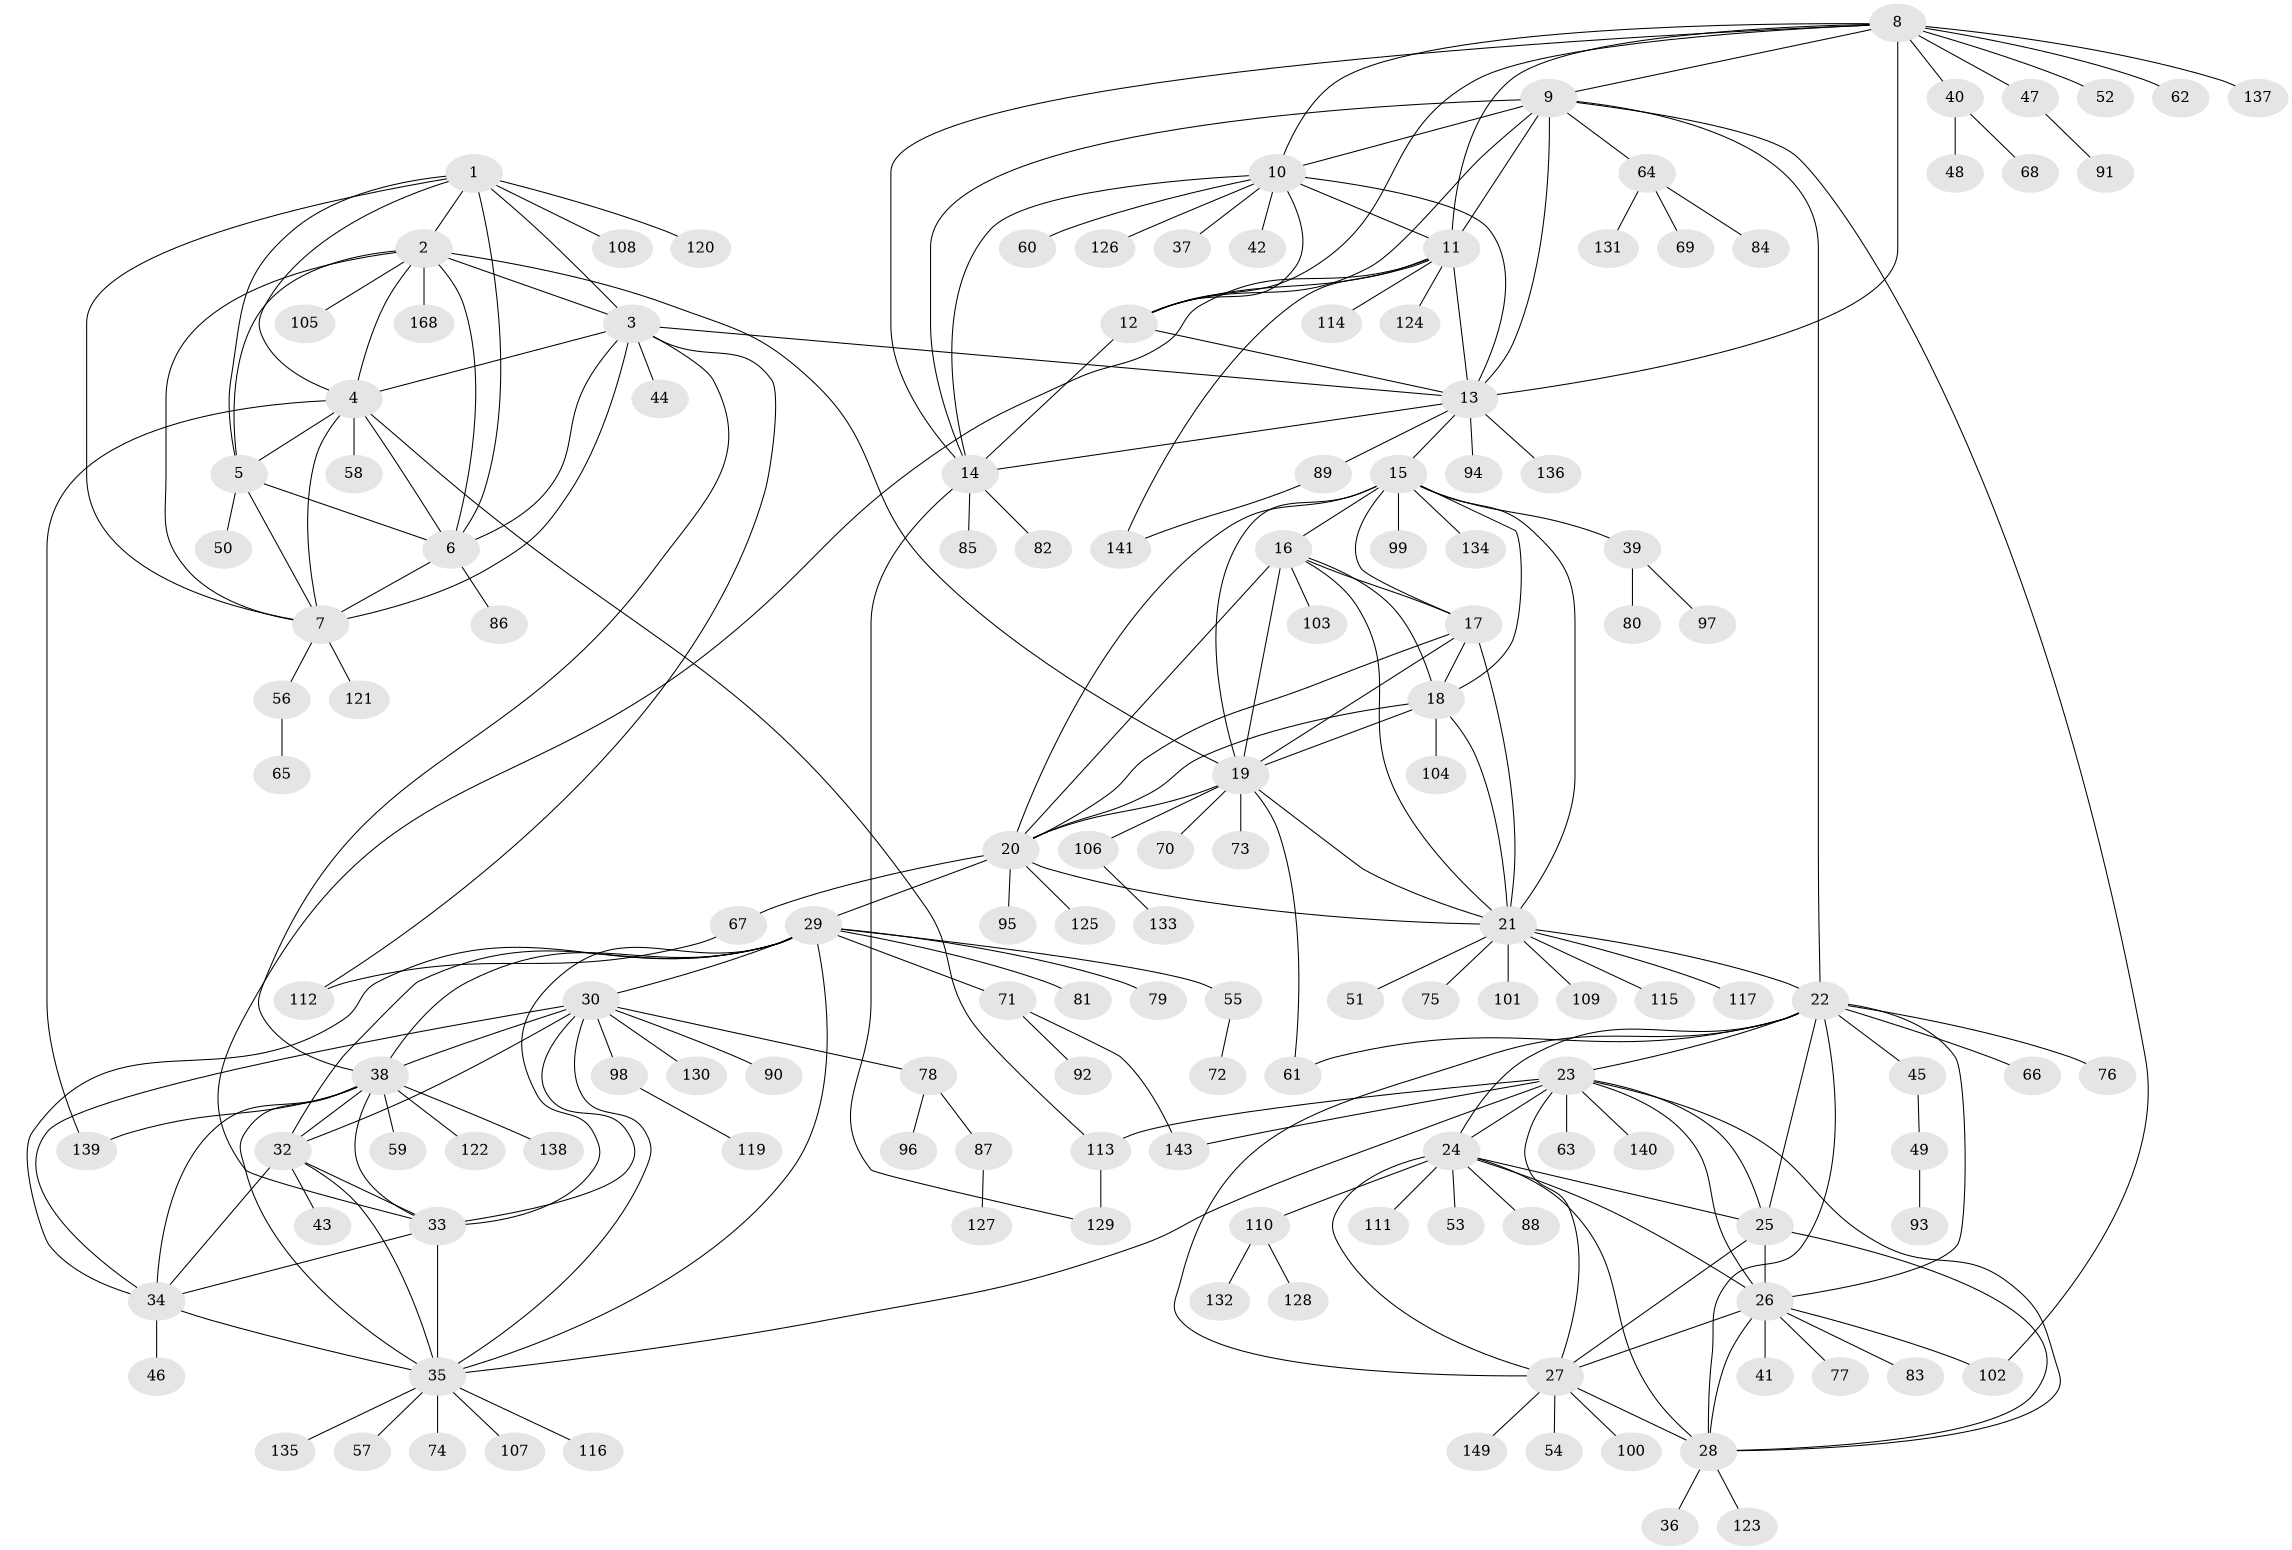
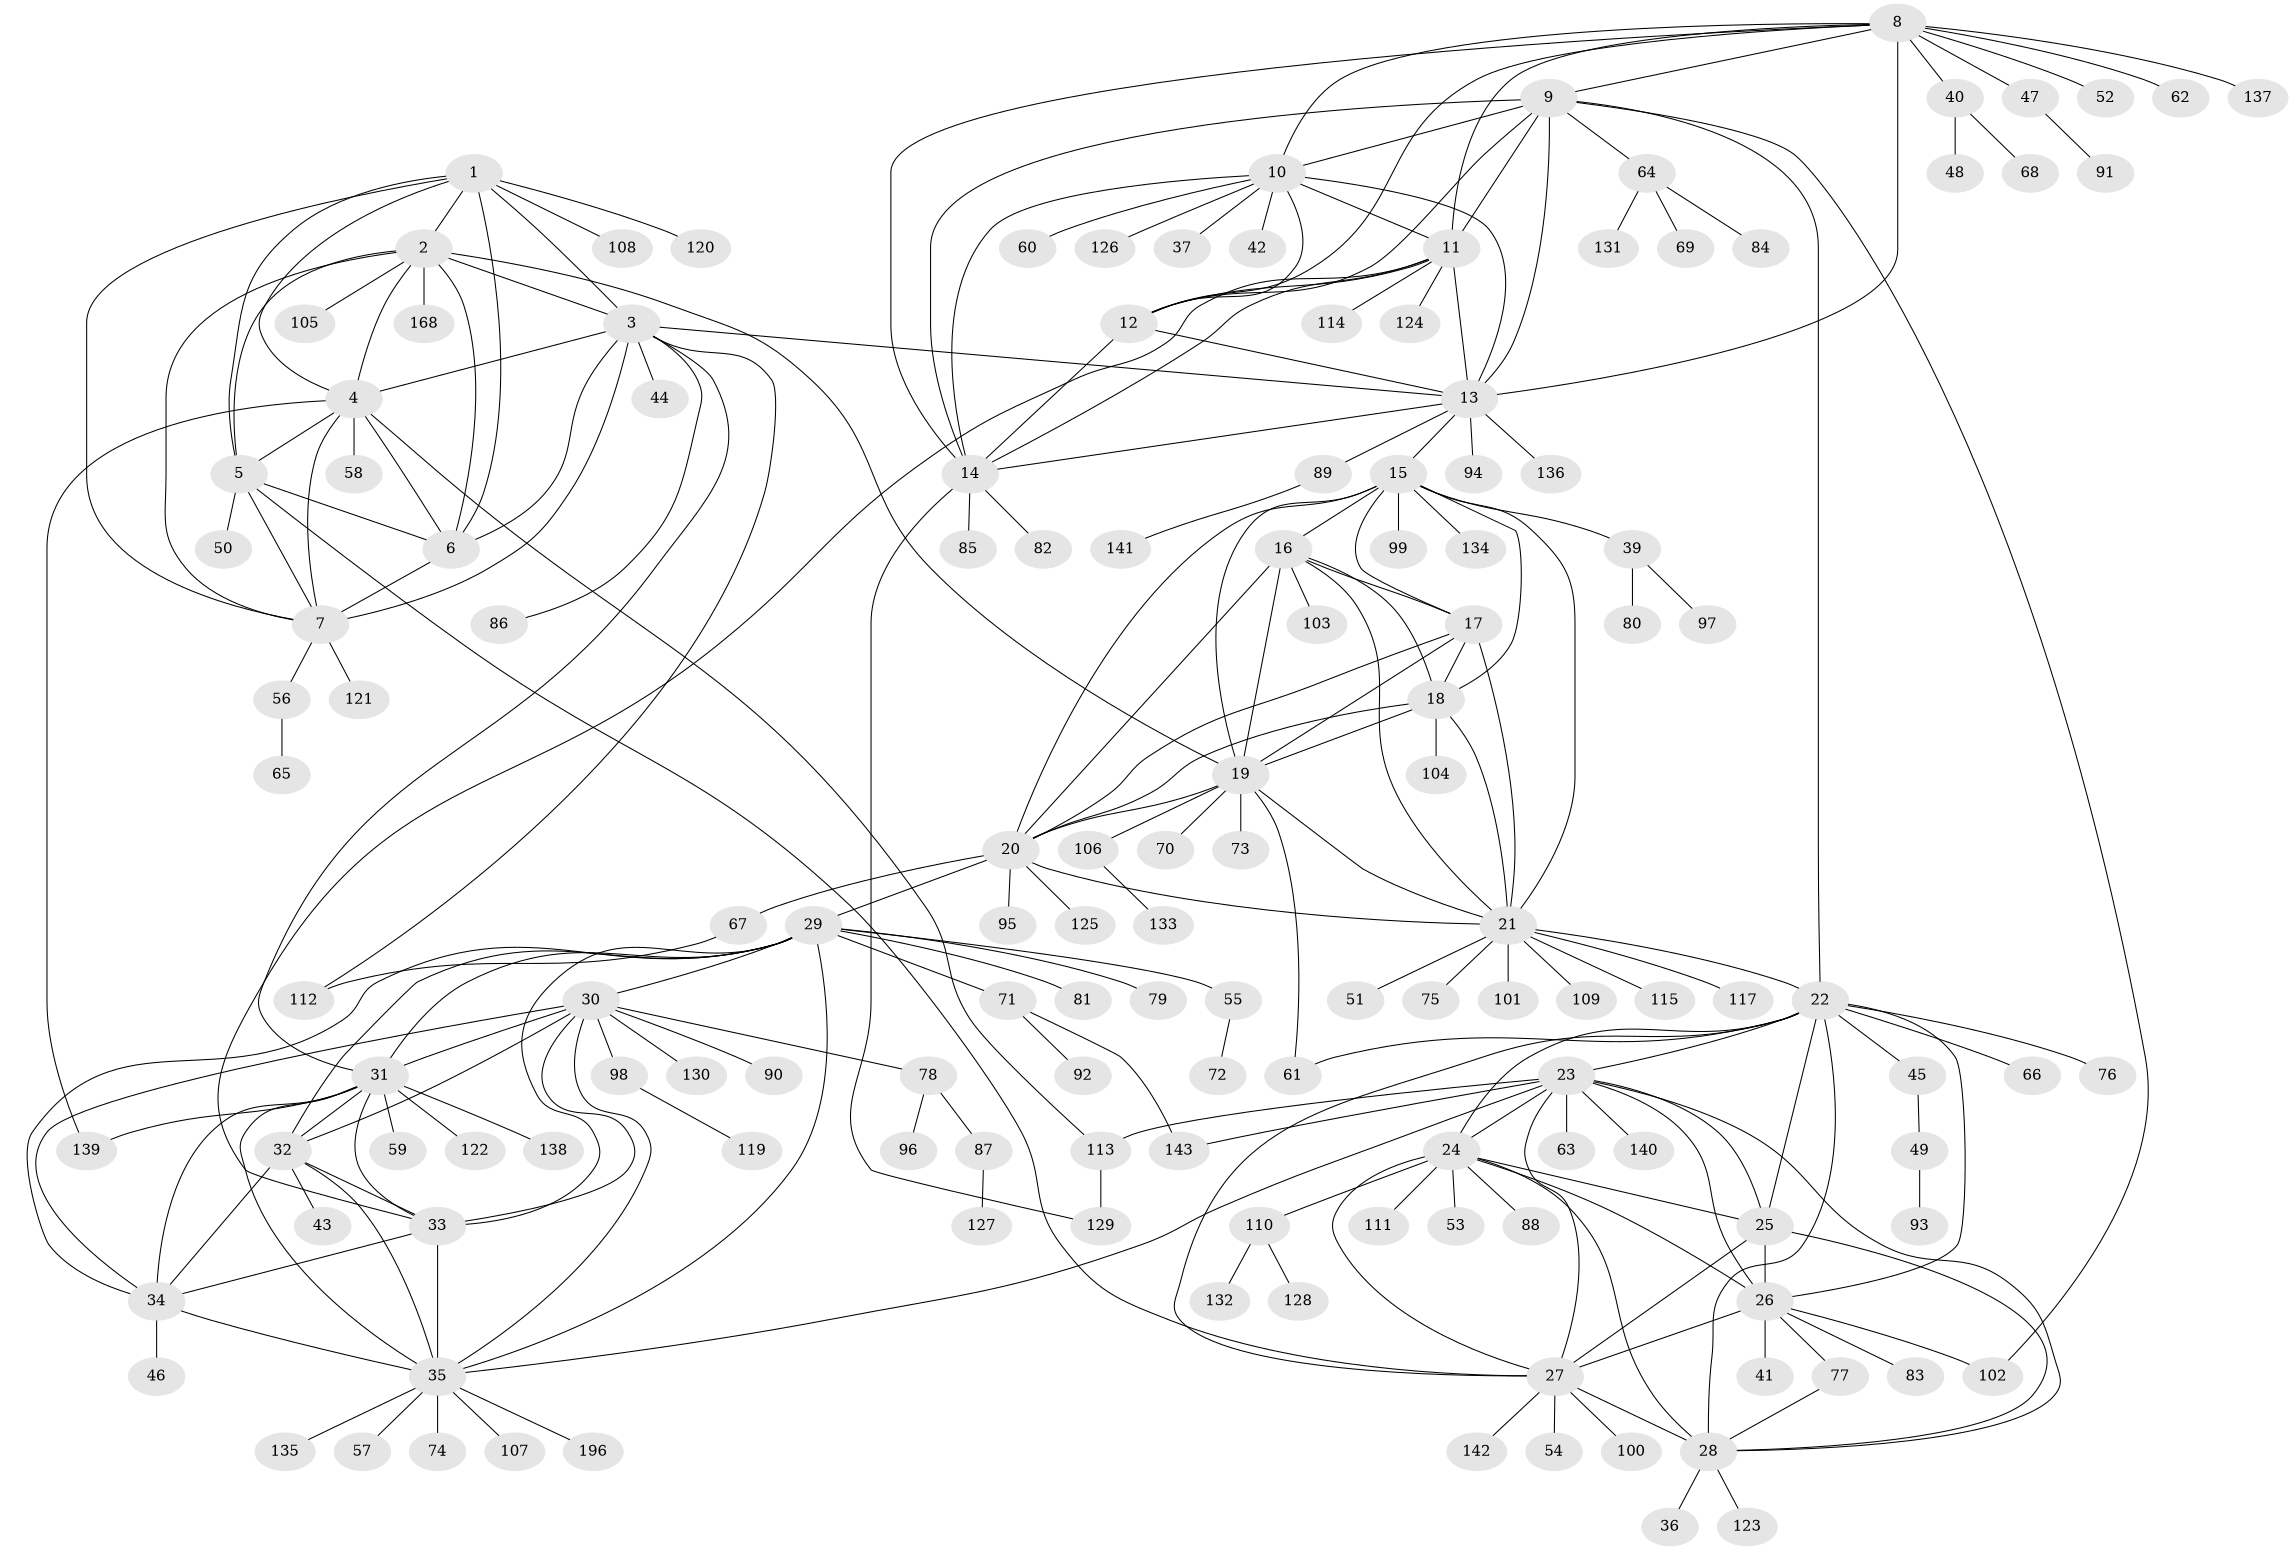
(1249, 344) -> (1213, 334)
(475, 587) -> (673, 504)
none -> (909, 972)
(380, 1076) -> (380, 1076)
(1722, 1372) -> (1774, 1414)
(593, 1452) -> (593, 1452)
(1477, 1452) -> (1477, 1452)
